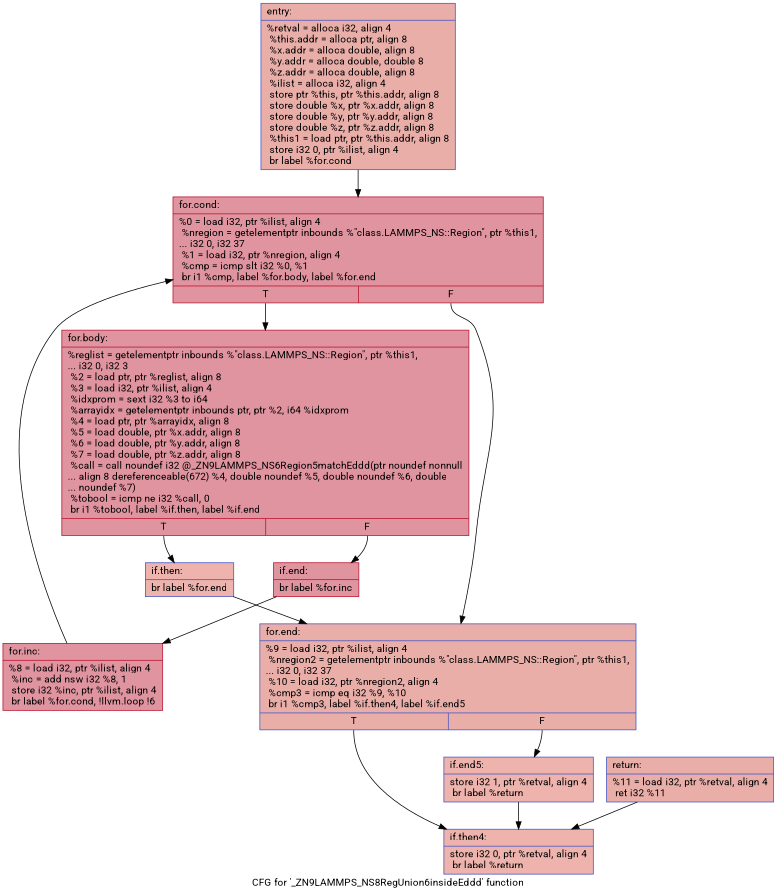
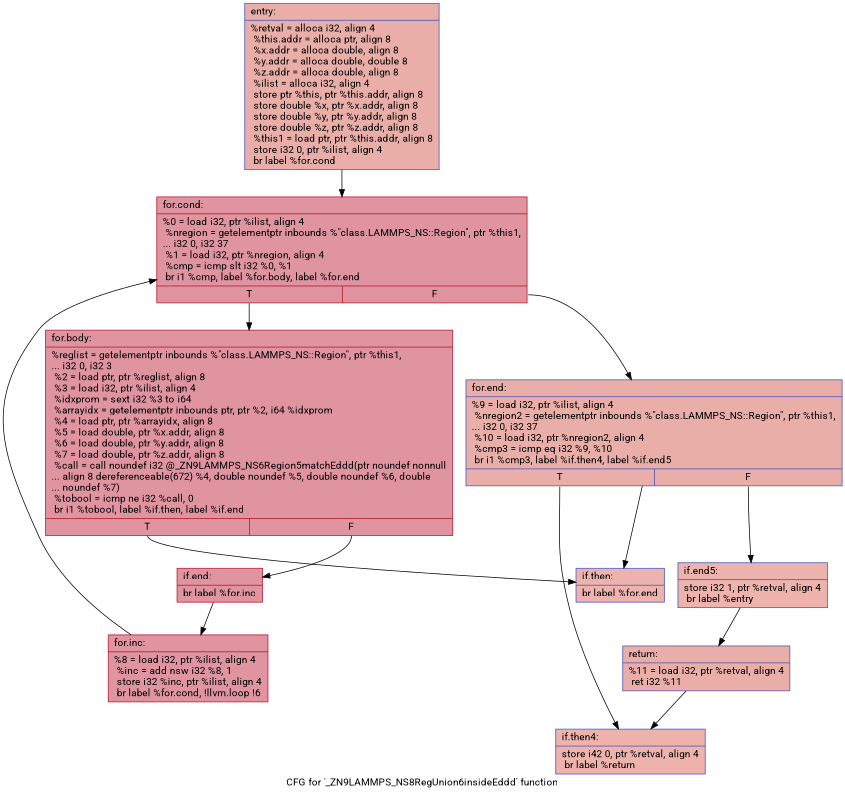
(266, 609) -> (634, 523)
(487, 793) -> (719, 599)
(519, 812) -> (731, 623)
(519, 854) -> (630, 754)
